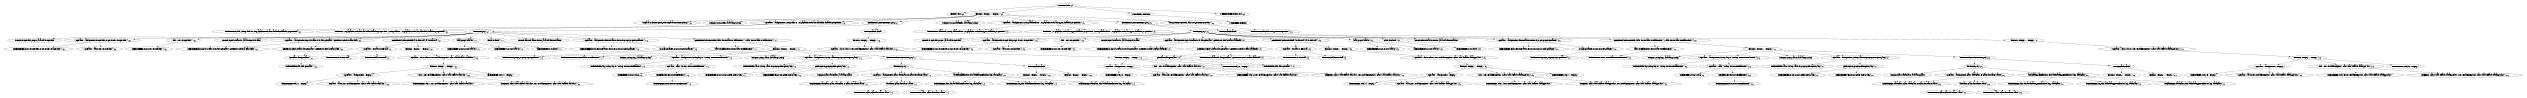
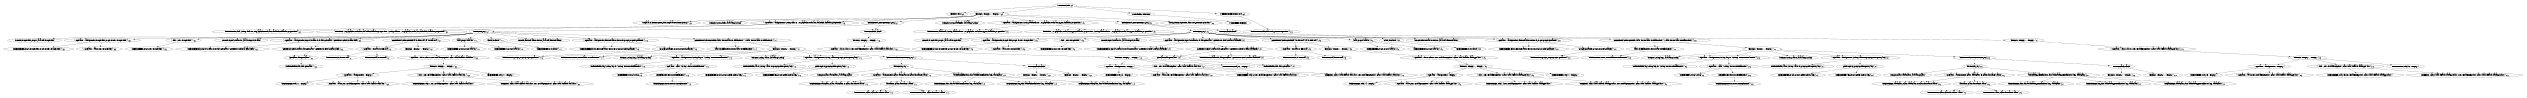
(1231, 27) -> (1254, 22)
